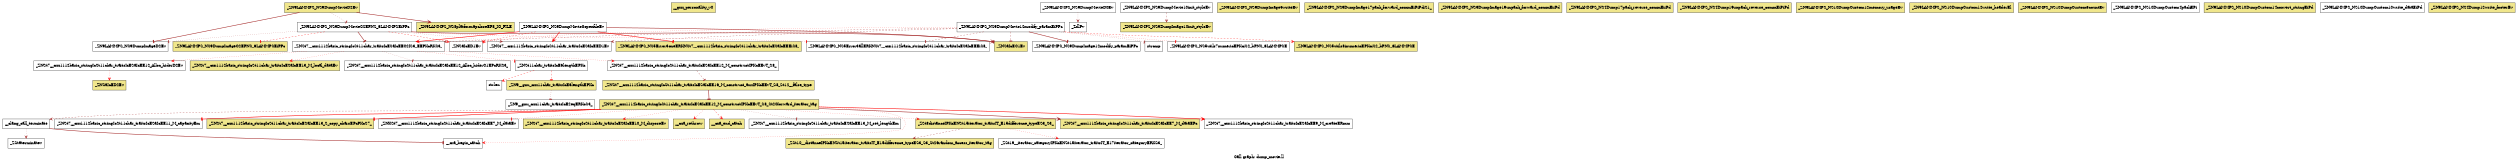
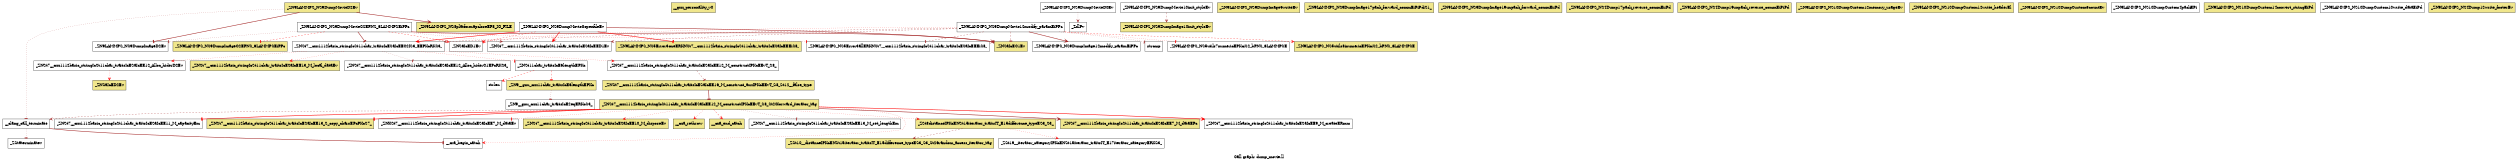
(338, 17) -> (117, 20)
(1048, 37) -> (1048, 37)
(26, 133) -> (26, 133)
